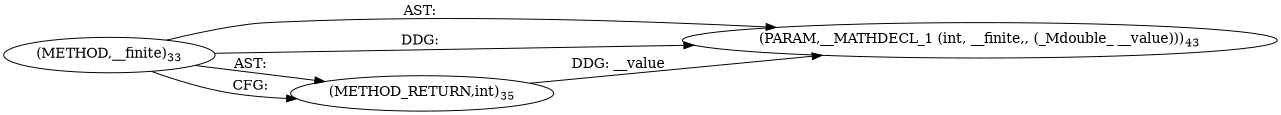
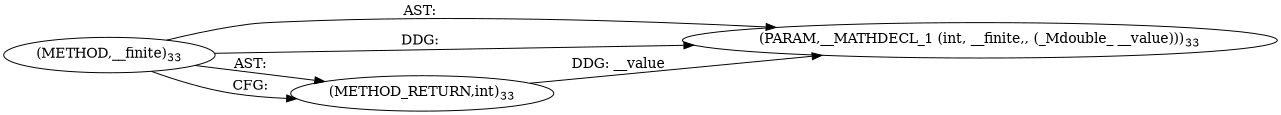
(1193, 39) -> (1193, 39)
(508, 92) -> (508, 92)
